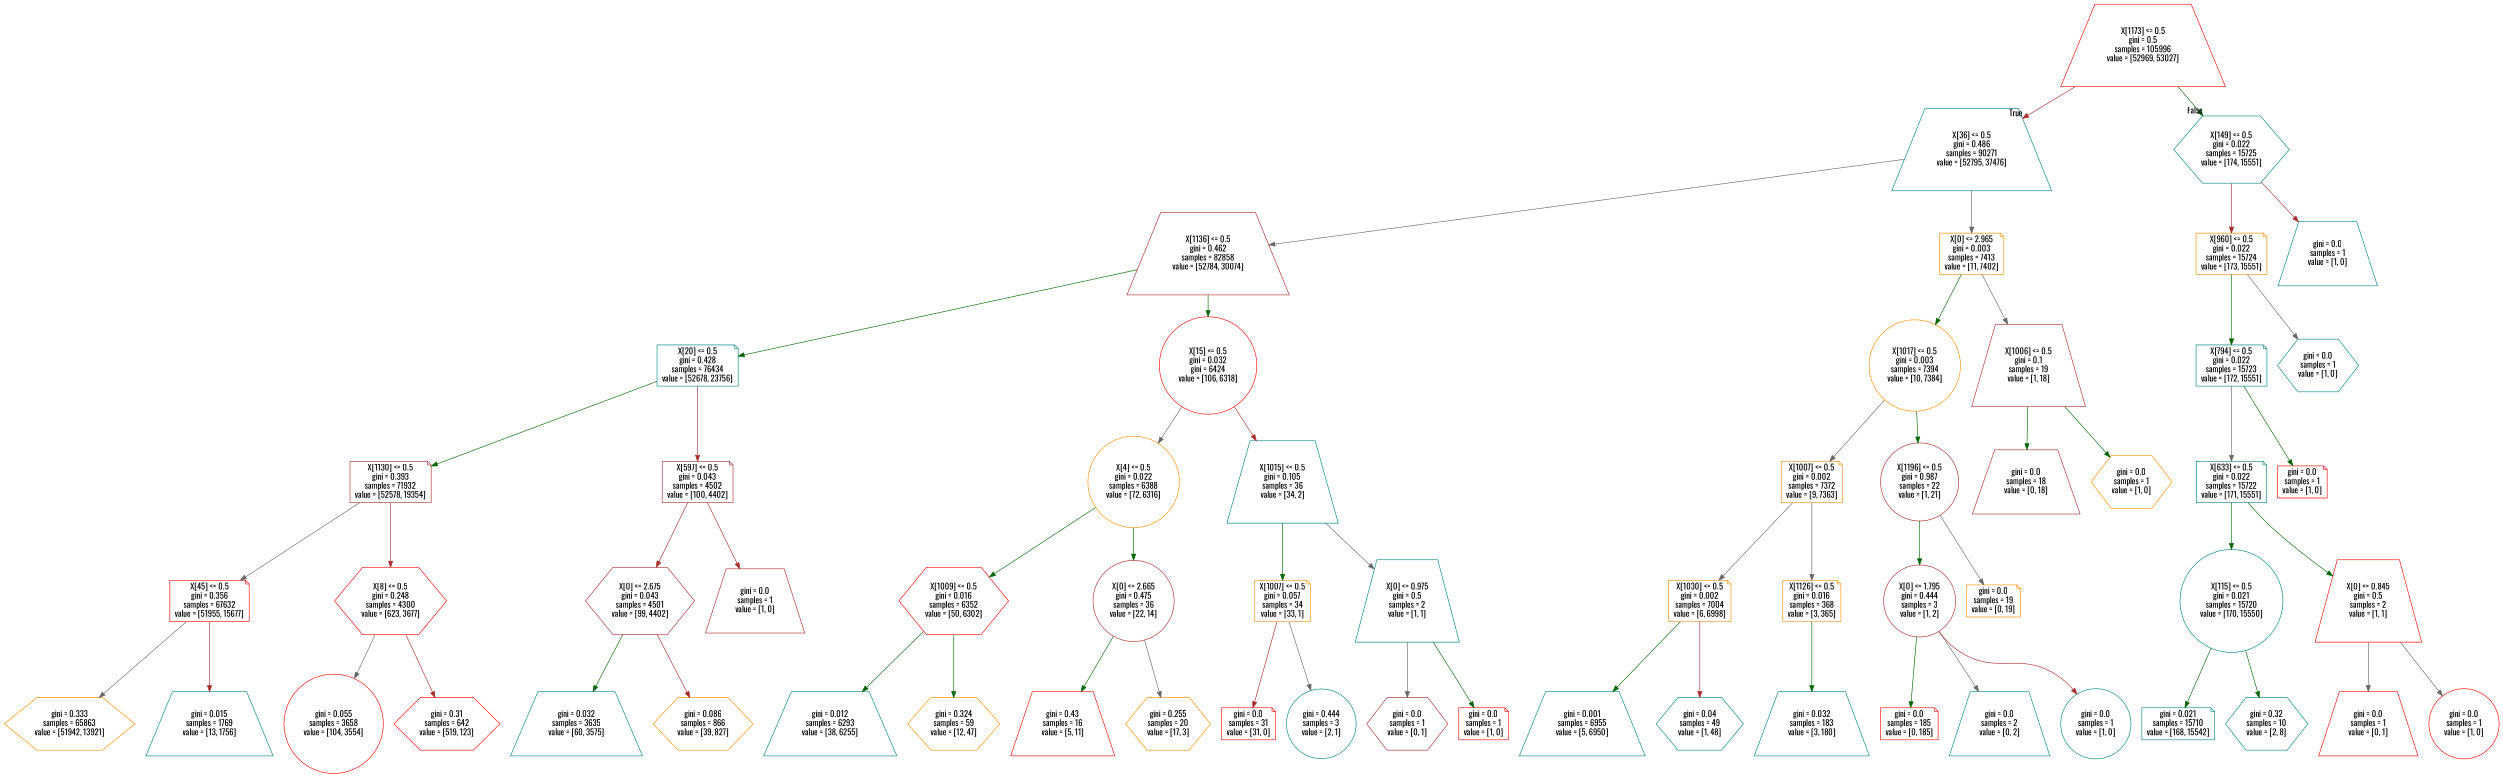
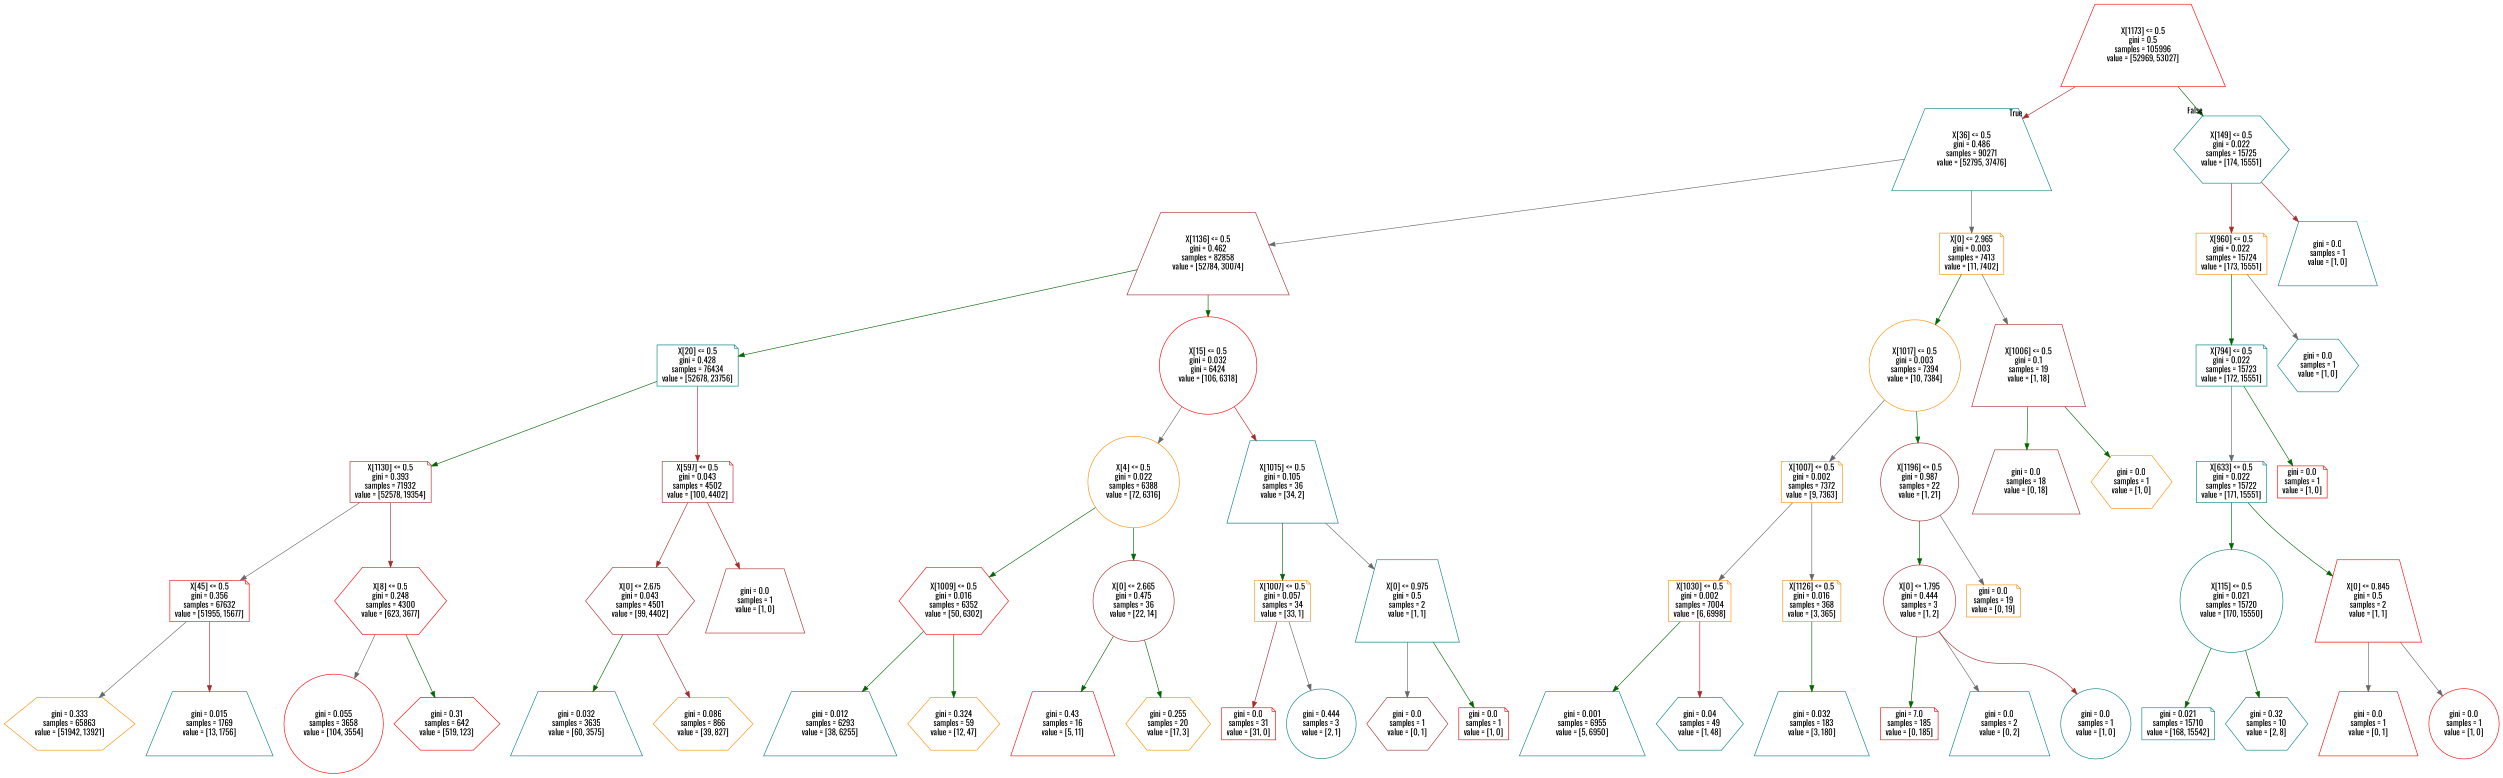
(419, 663) -> (419, 663)
(1152, 666) -> (1152, 666)
(1909, 724) -> (1909, 724)
